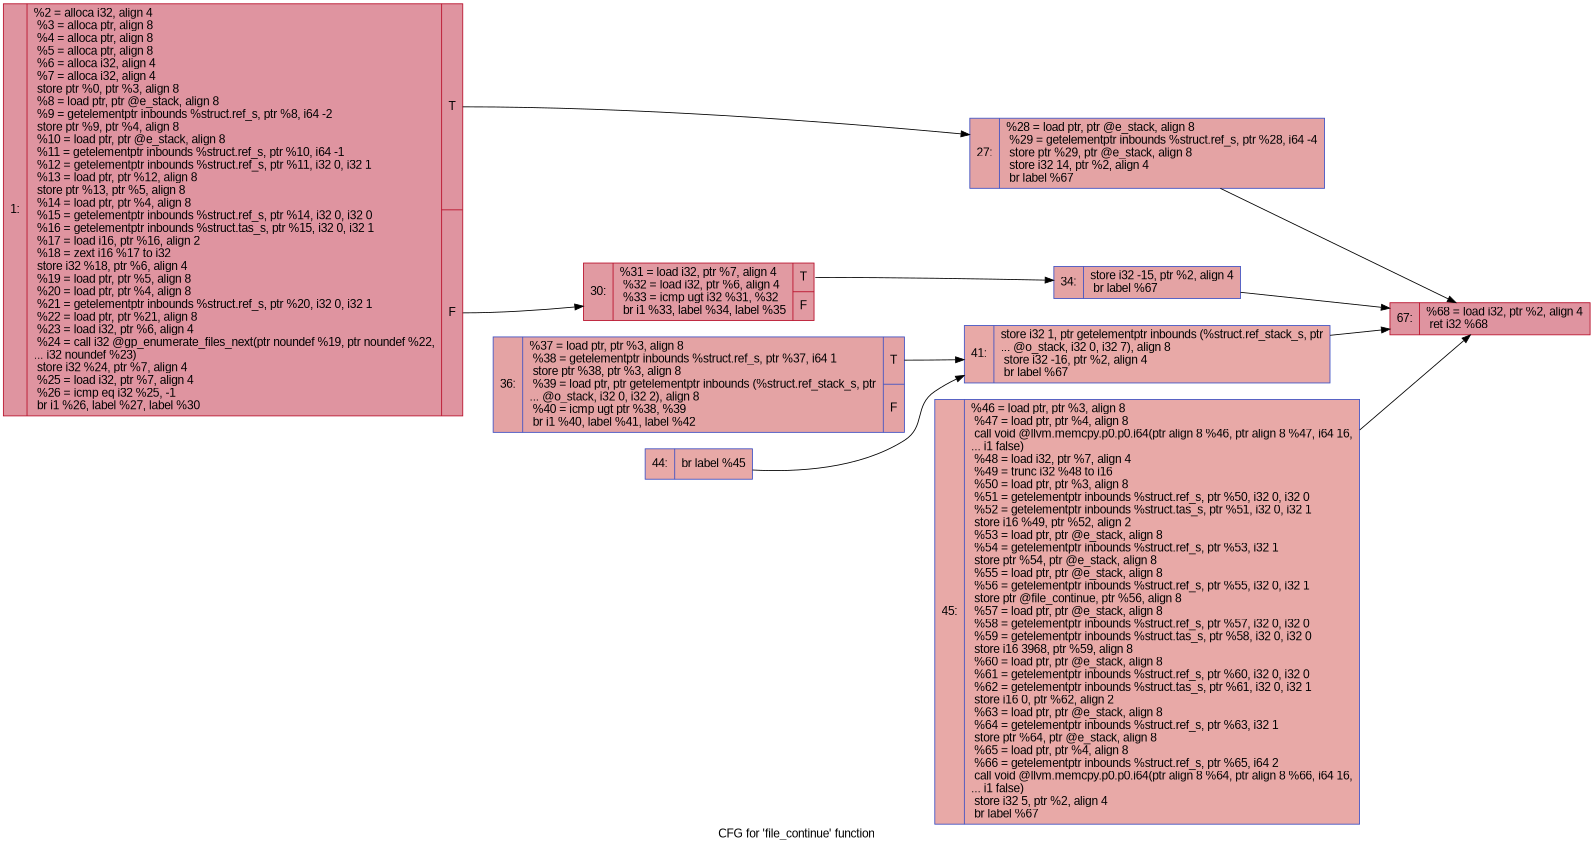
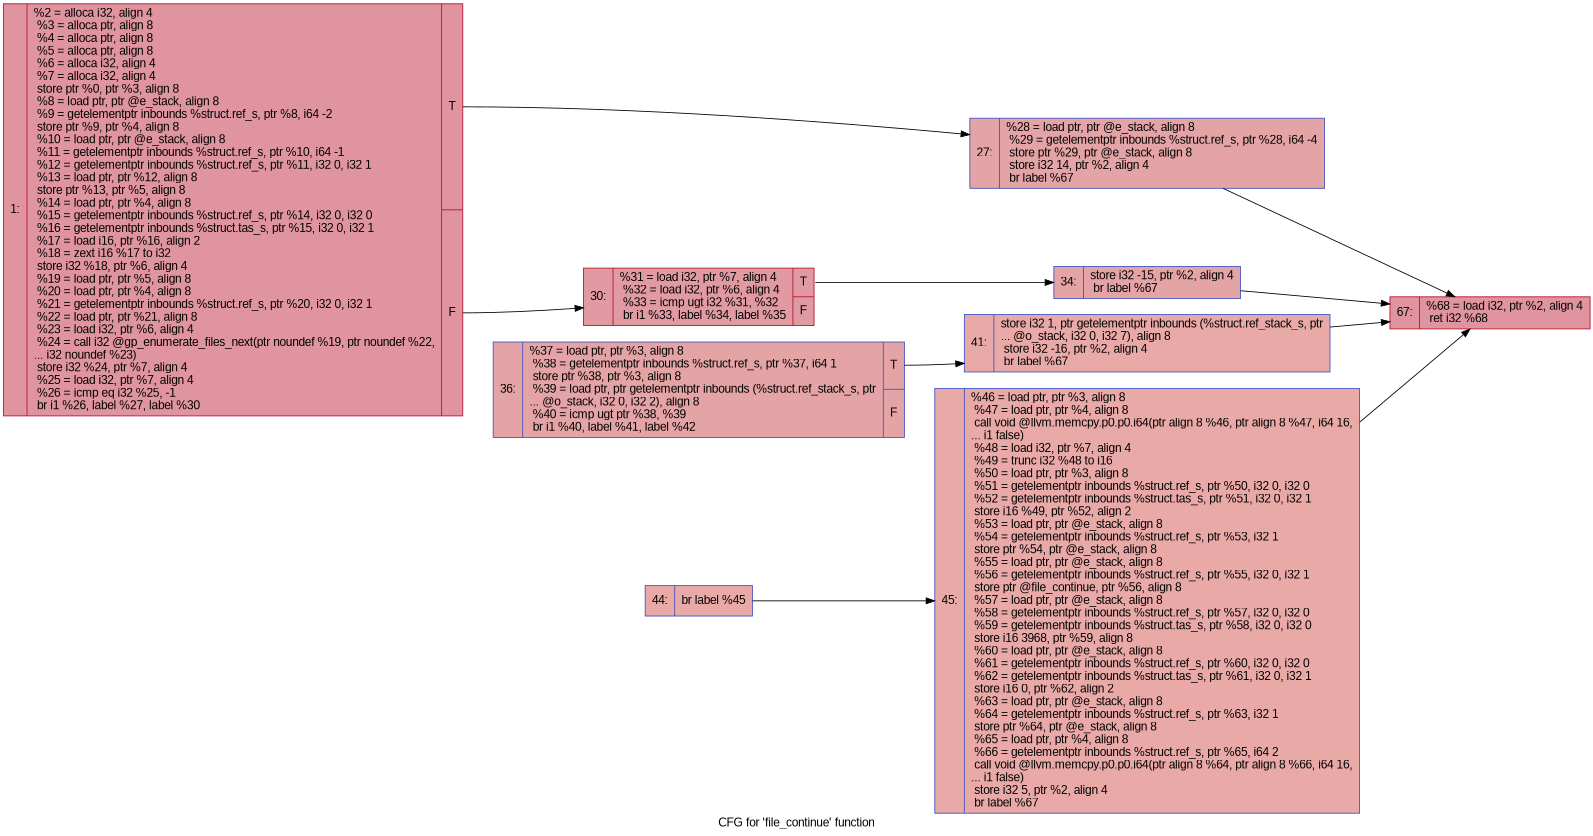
(872, 456) -> (839, 601)
